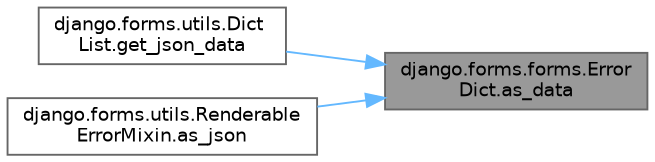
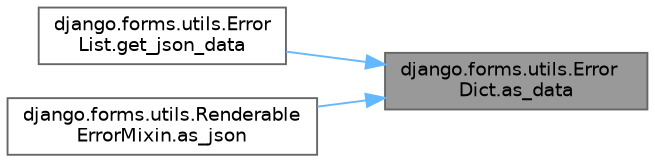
(162, 36) -> (162, 36)
(516, 81) -> (516, 81)
